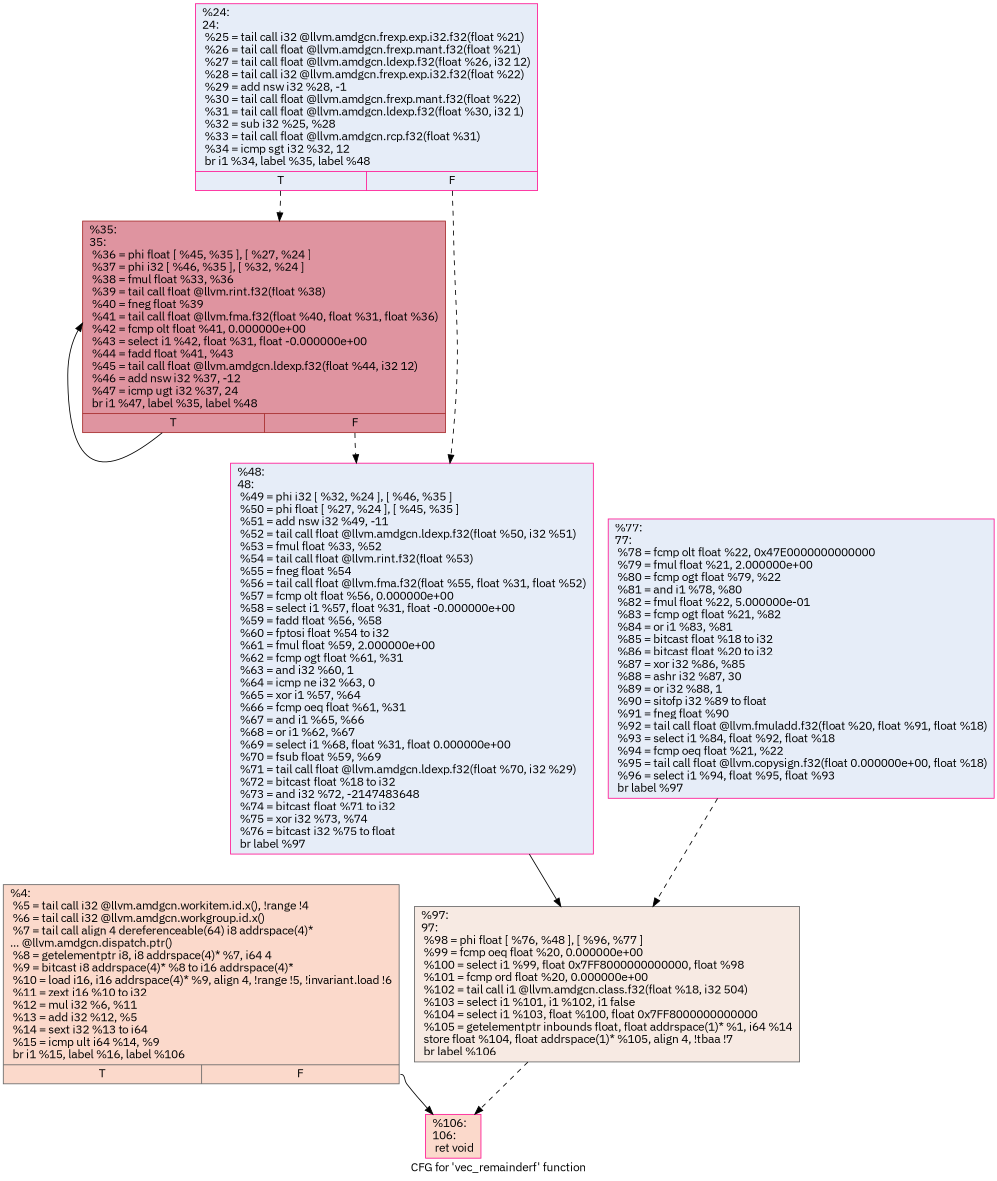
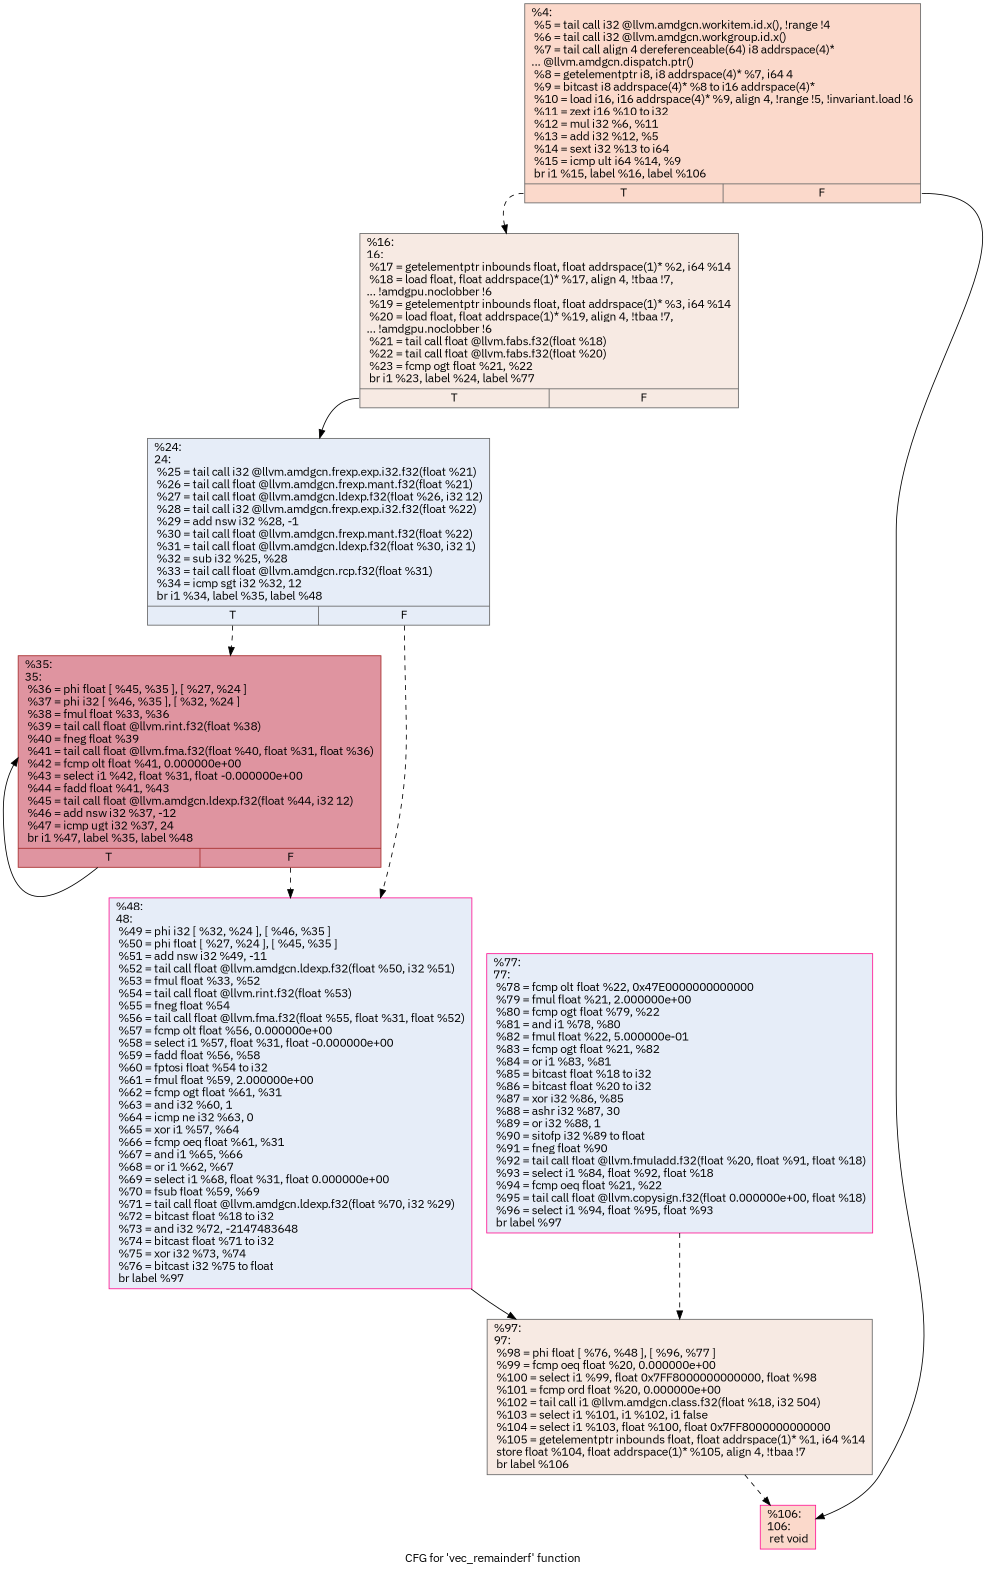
(367, 97) -> (319, 532)
none -> (549, 321)
